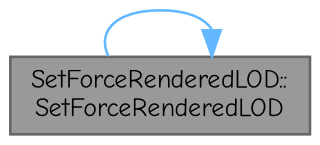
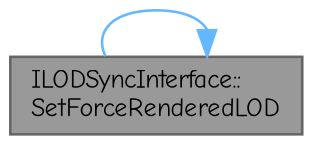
(160, 96) -> (156, 96)
